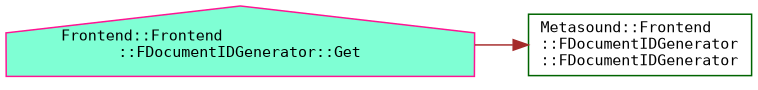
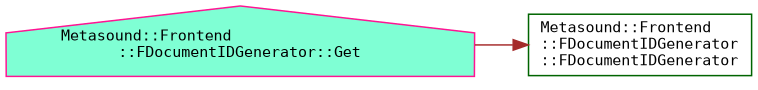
(240, 45) -> (240, 45)
